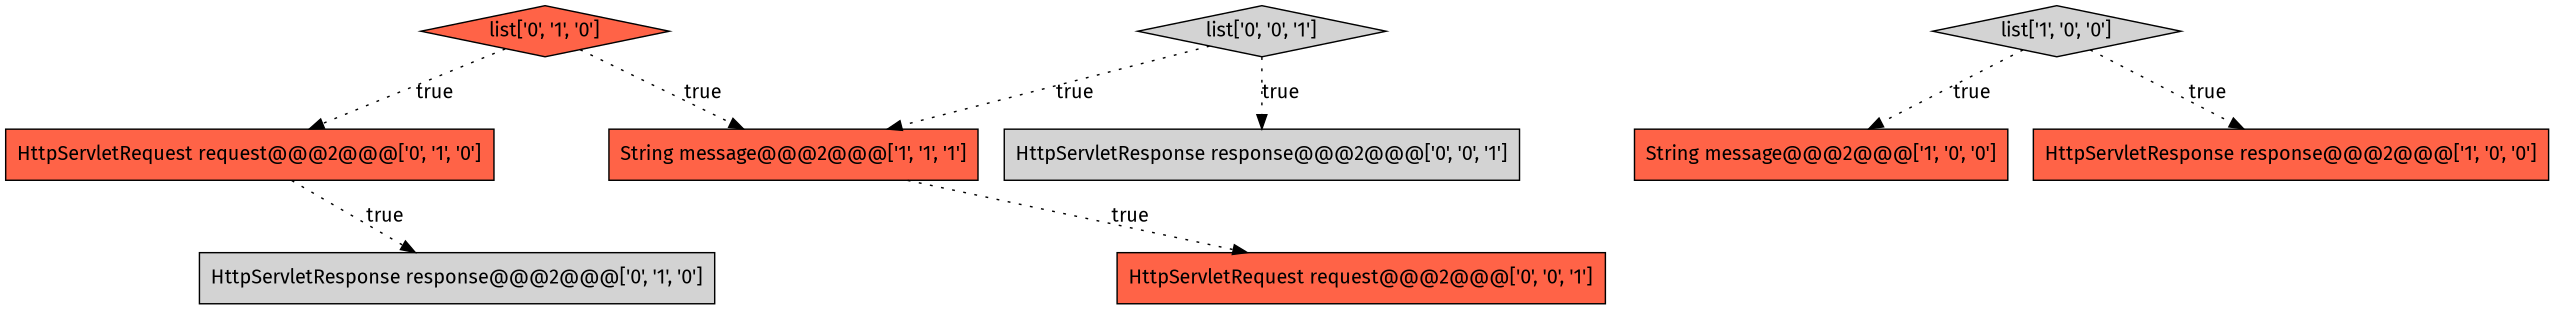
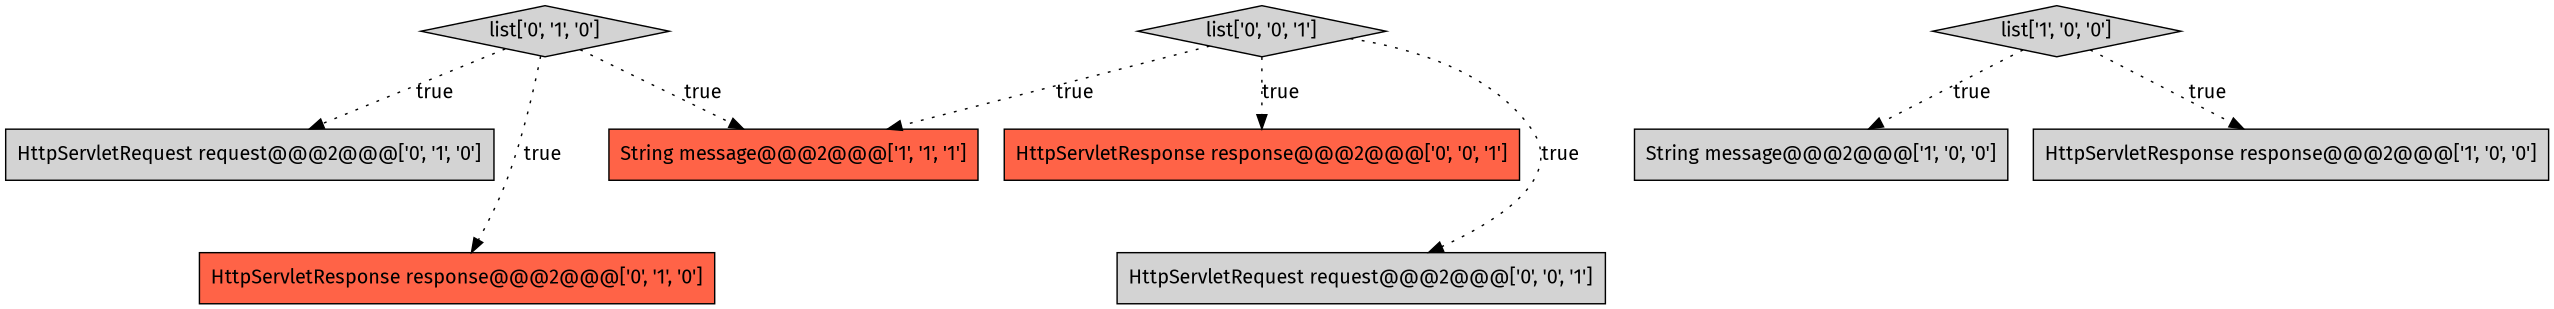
(545, 31) -> (545, 31)
(250, 155) -> (250, 155)
(1262, 155) -> (1262, 155)
(1821, 155) -> (1821, 155)
(2291, 155) -> (2291, 155)
(347, 213) -> (517, 151)
(1070, 215) -> (1519, 114)
(457, 278) -> (457, 278)
(1361, 278) -> (1361, 278)
